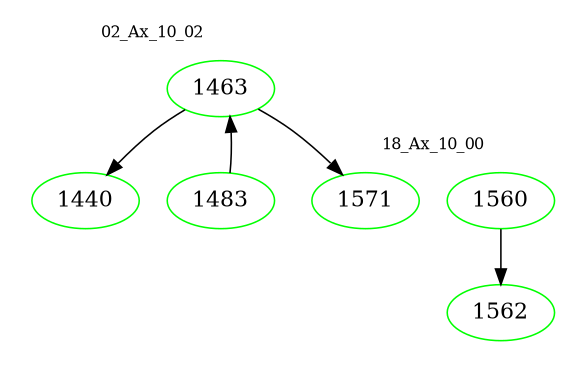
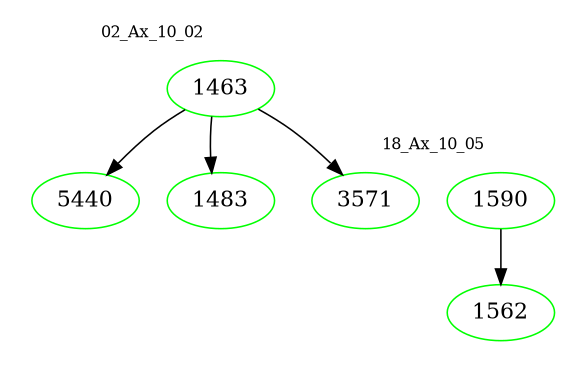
(433, 145) -> (433, 145)
(231, 153) -> (210, 137)
(86, 201) -> (86, 201)
(366, 201) -> (366, 201)
(501, 201) -> (501, 201)
